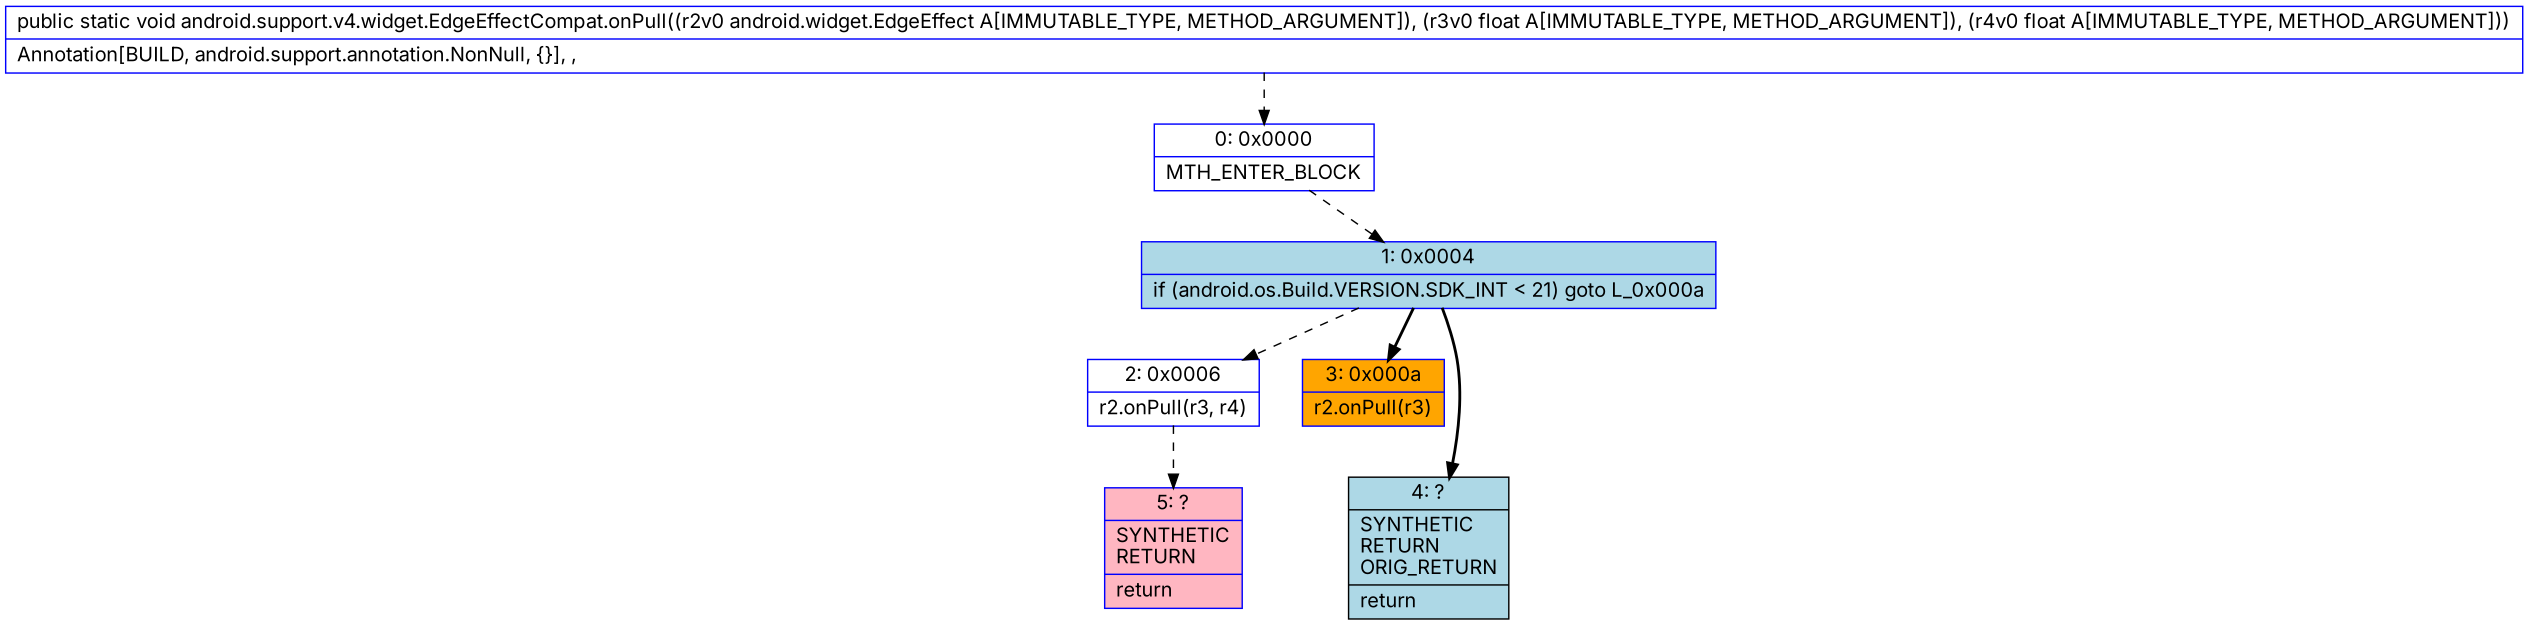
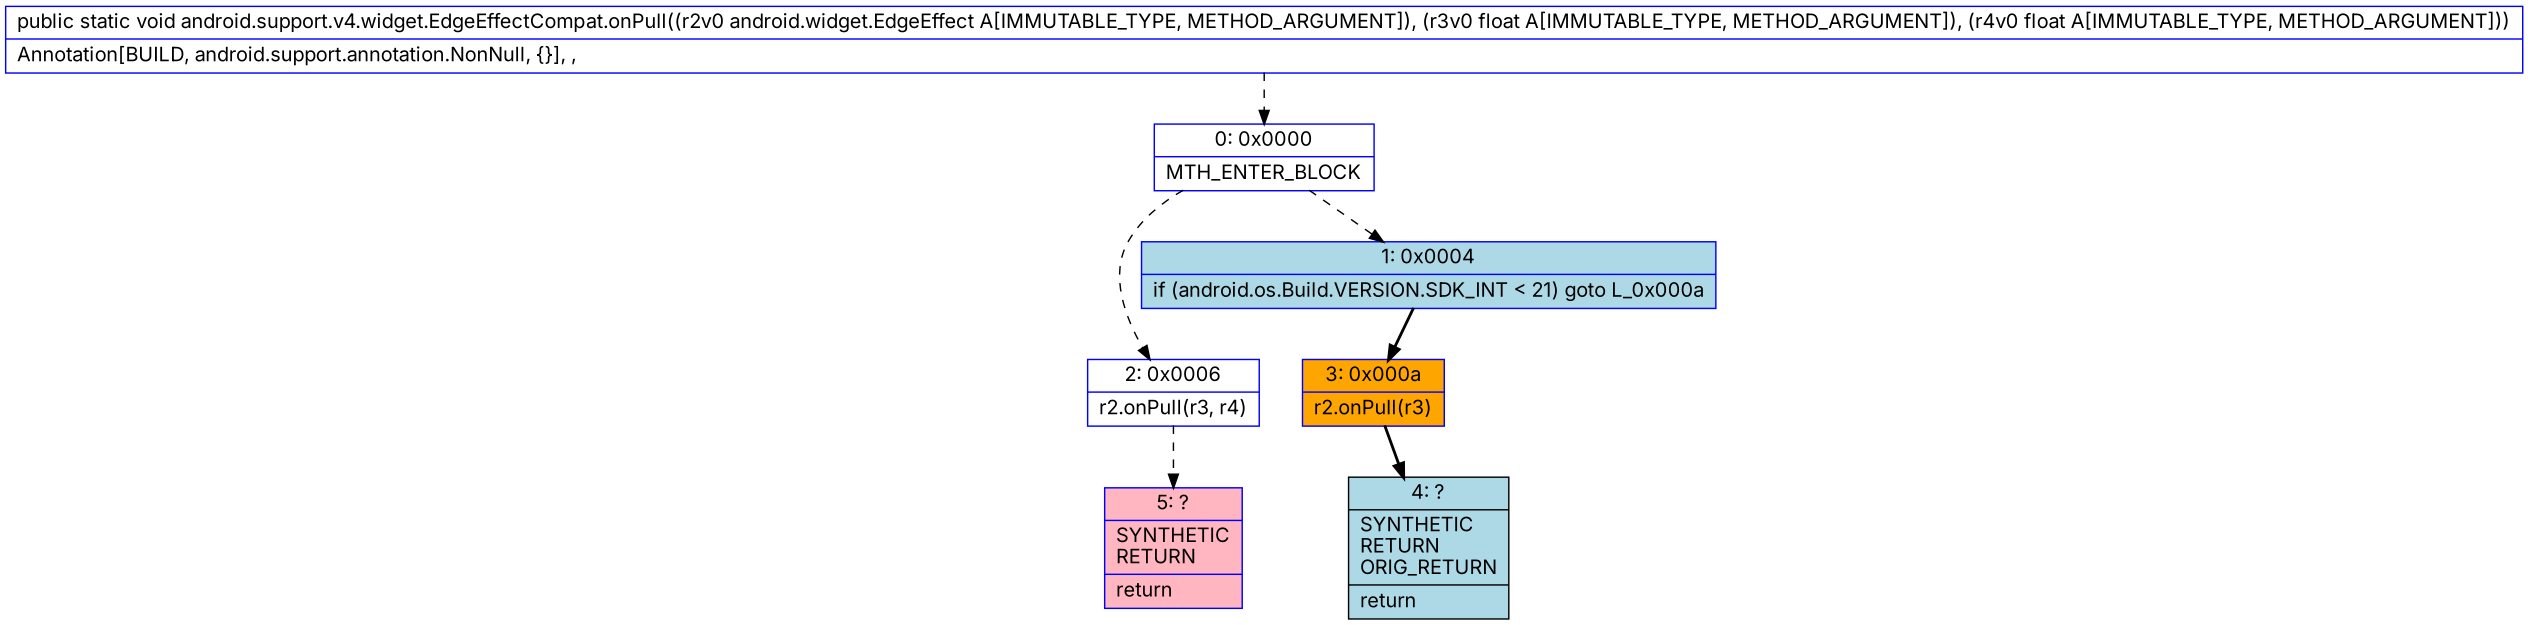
(1307, 331) -> (1122, 258)
(1460, 385) -> (1392, 445)
